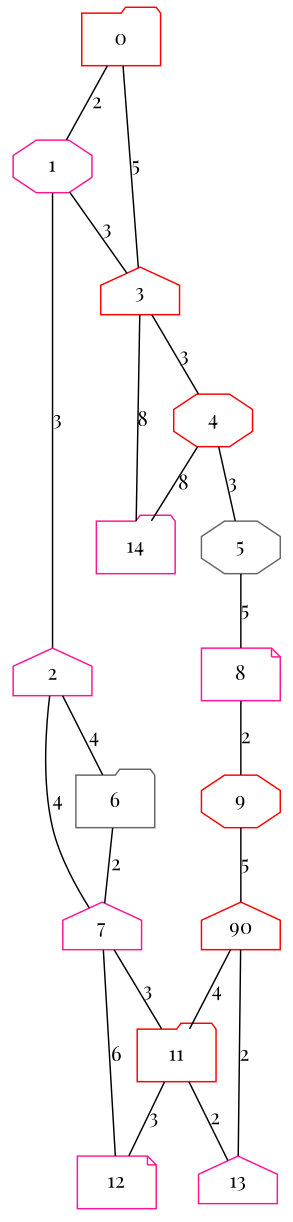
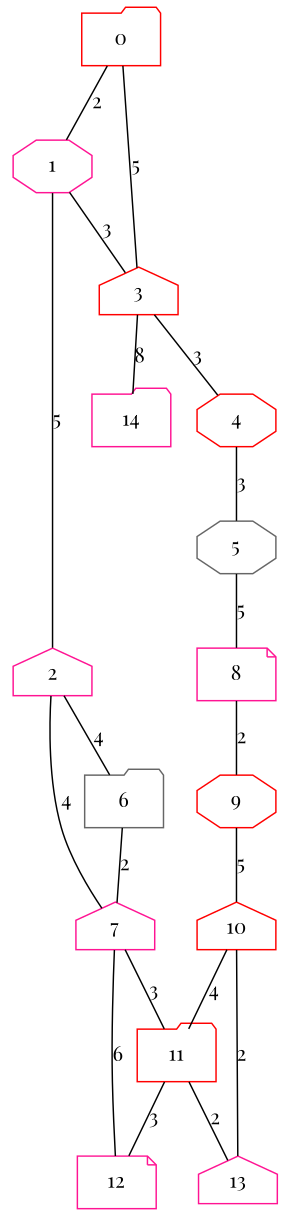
(58, 420) -> (58, 420)
(174, 484) -> none
(241, 928) -> (236, 928)
